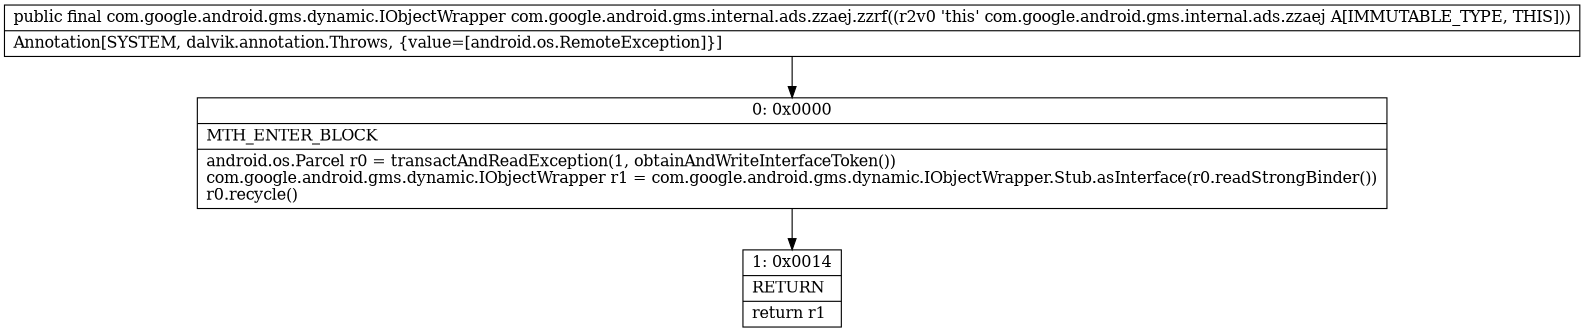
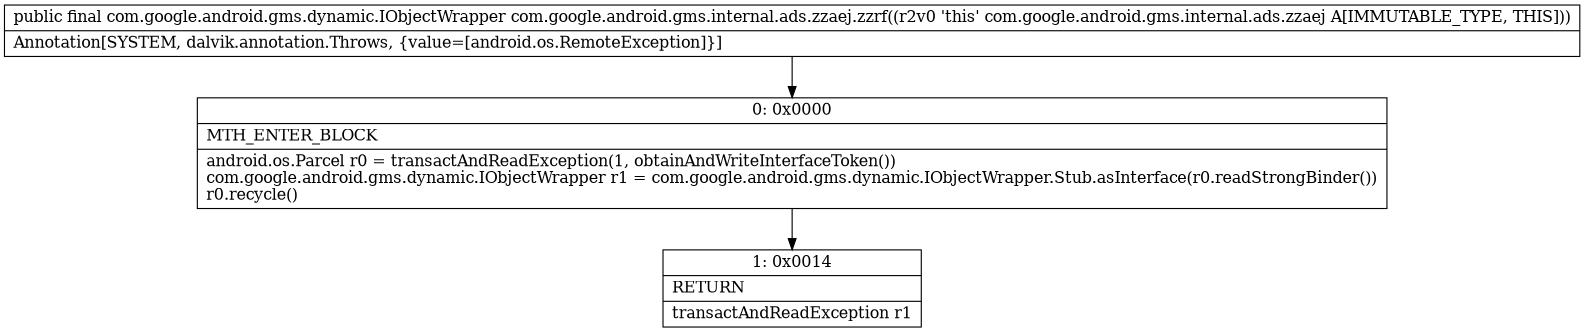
(789, 314) -> (792, 314)
